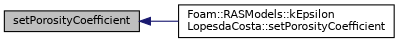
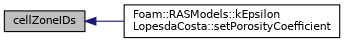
(72, 21) -> (45, 21)
